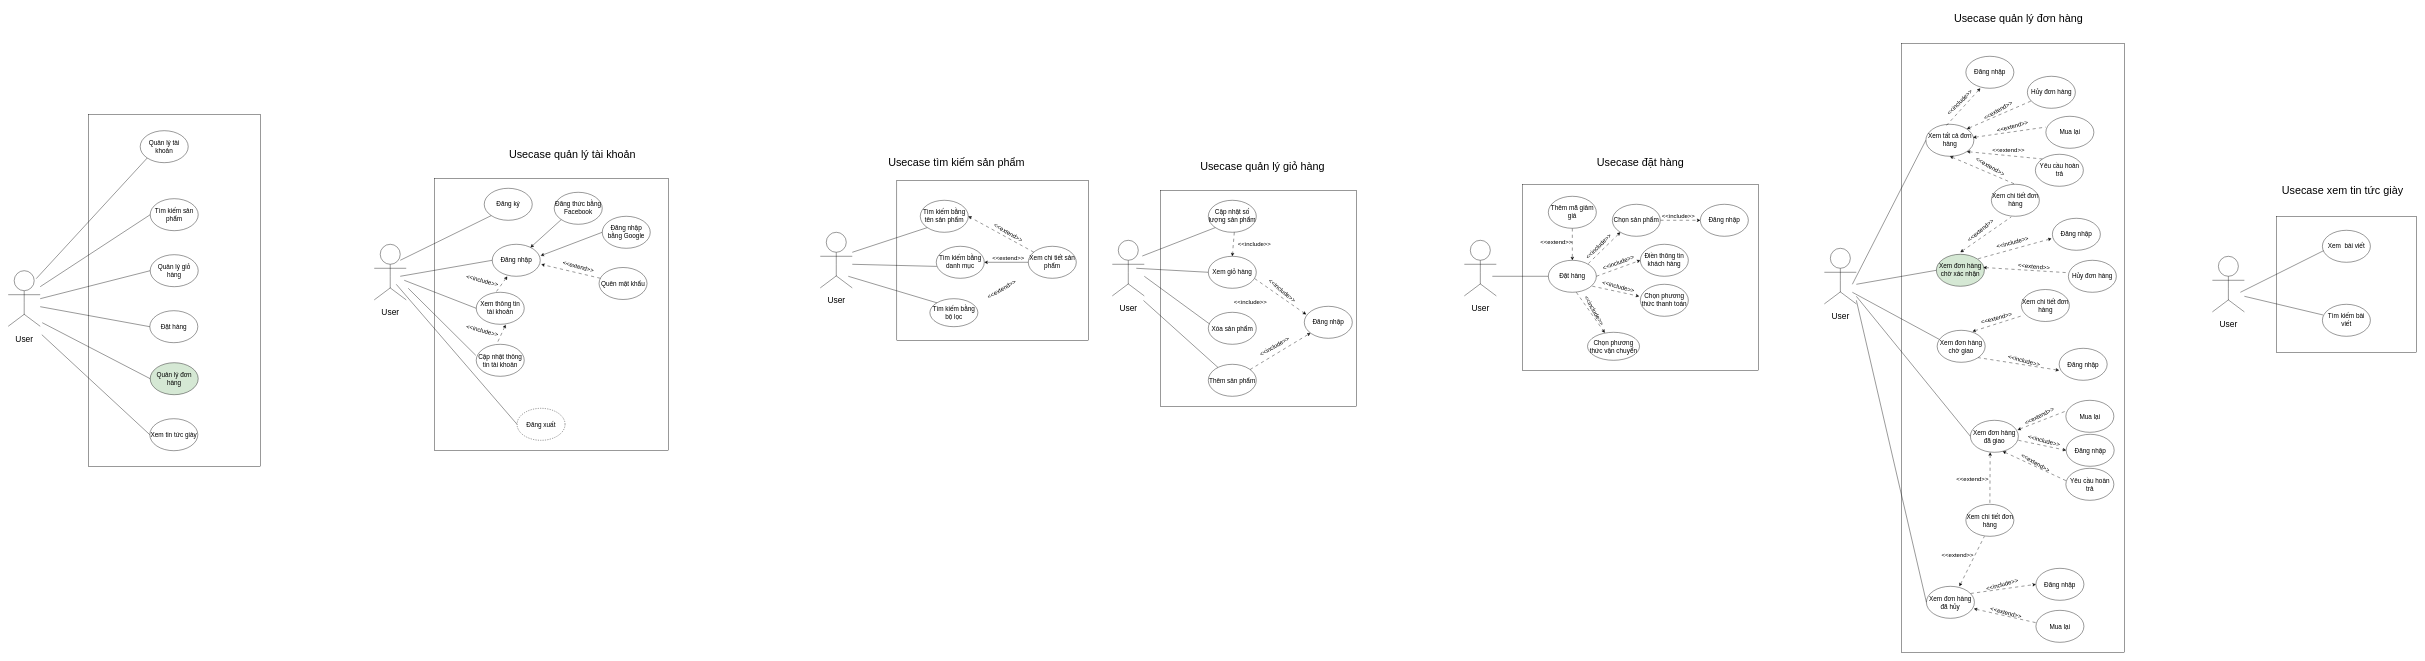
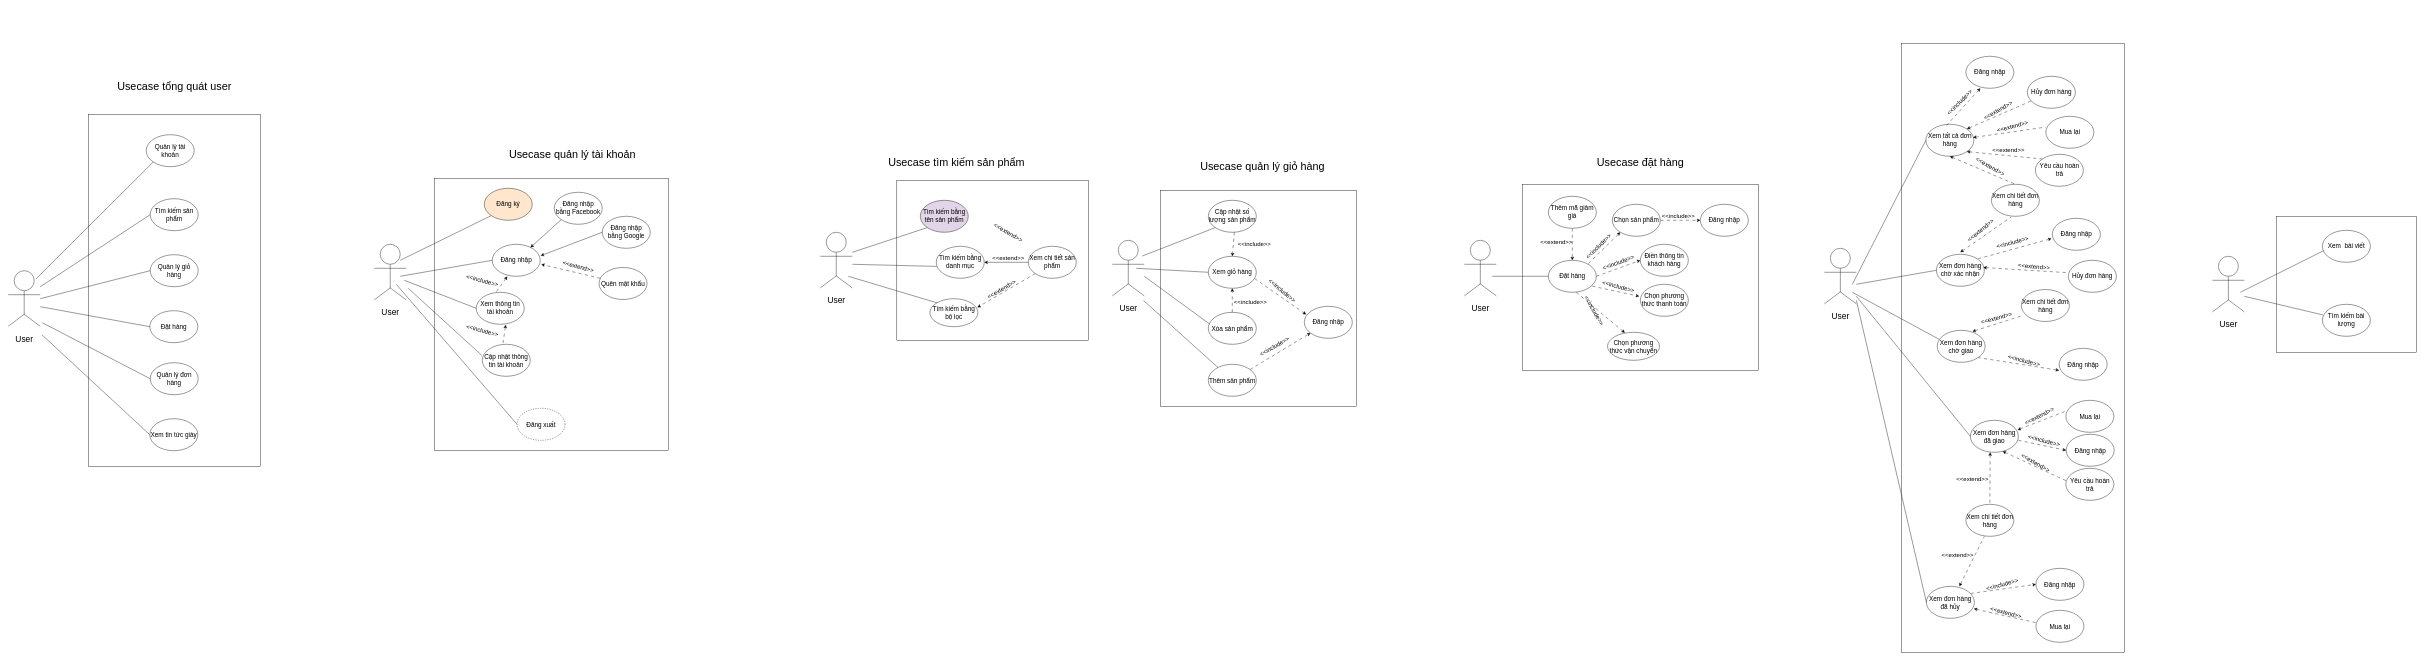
(2018, 18) -> none
none -> (174, 86)
(164, 147) -> (170, 151)
(2342, 190) -> none
(508, 204) -> (508, 204)
(578, 208) -> (578, 208)
(944, 216) -> (944, 216)
(971, 218) -> none
(1960, 270) -> (1960, 270)
none -> (1232, 292)
none -> (981, 305)
(2346, 320) -> (2346, 320)
(1613, 346) -> (1633, 346)
(500, 360) -> (506, 360)
(174, 379) -> (174, 379)
